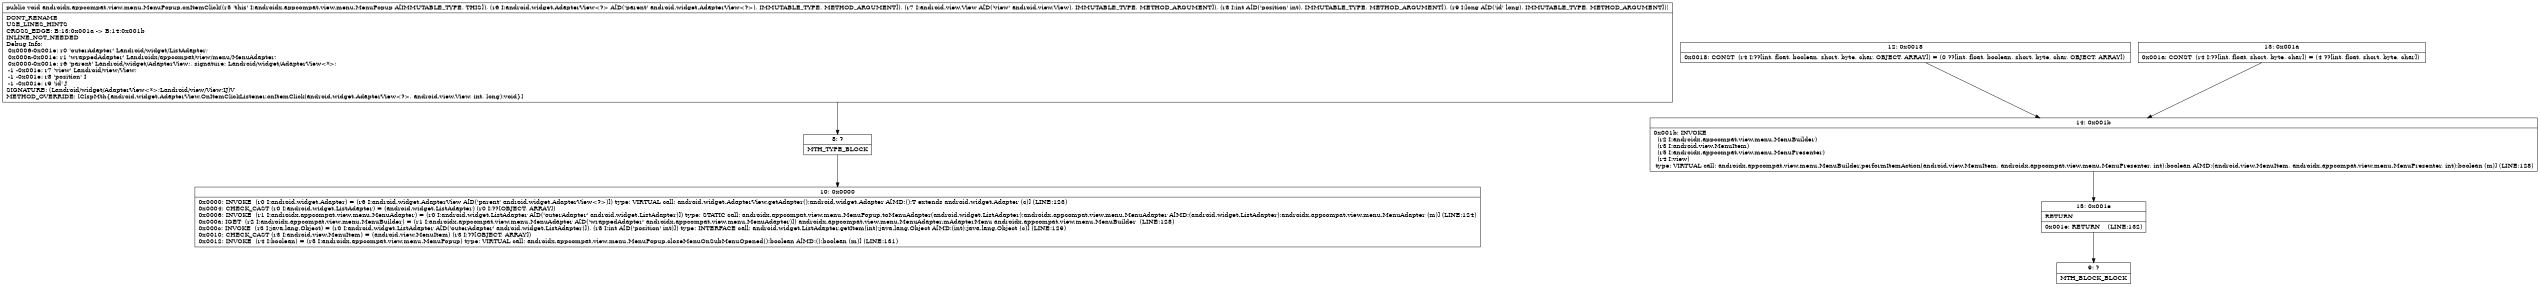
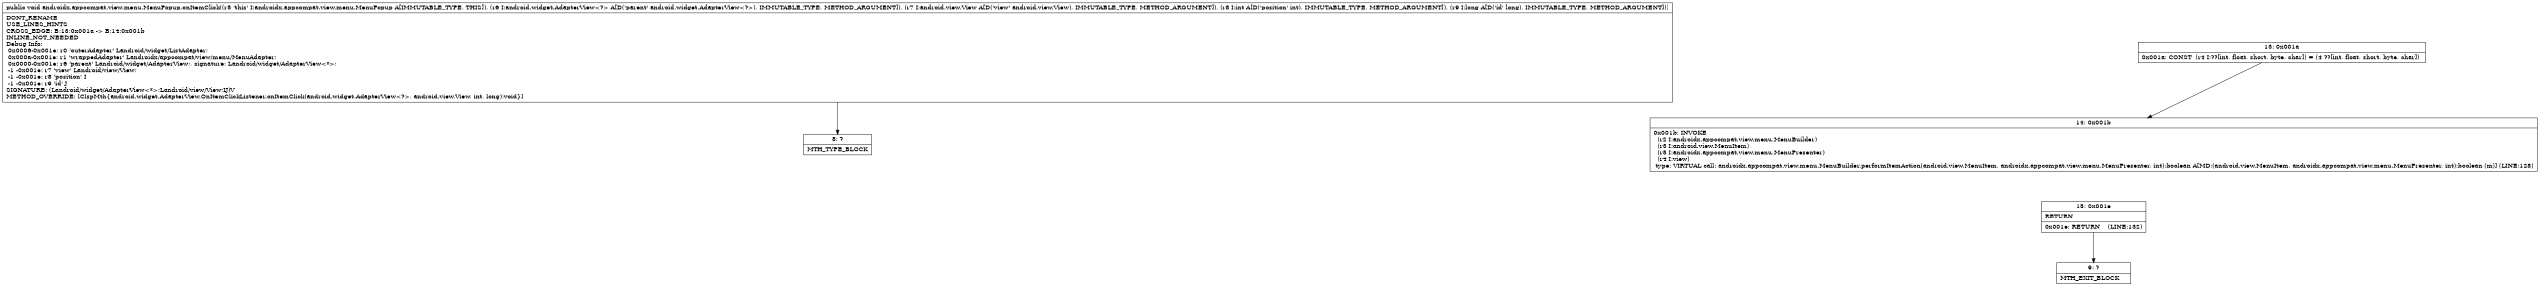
(1906, 52) -> none
(2094, 184) -> none
(838, 217) -> none
(2094, 278) -> (2090, 278)
